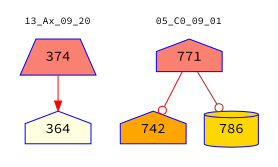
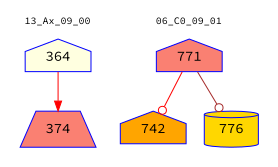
(58, 22) -> (58, 22)
(189, 22) -> (189, 22)
(58, 88) -> (58, 86)
(231, 129) -> (231, 129)
